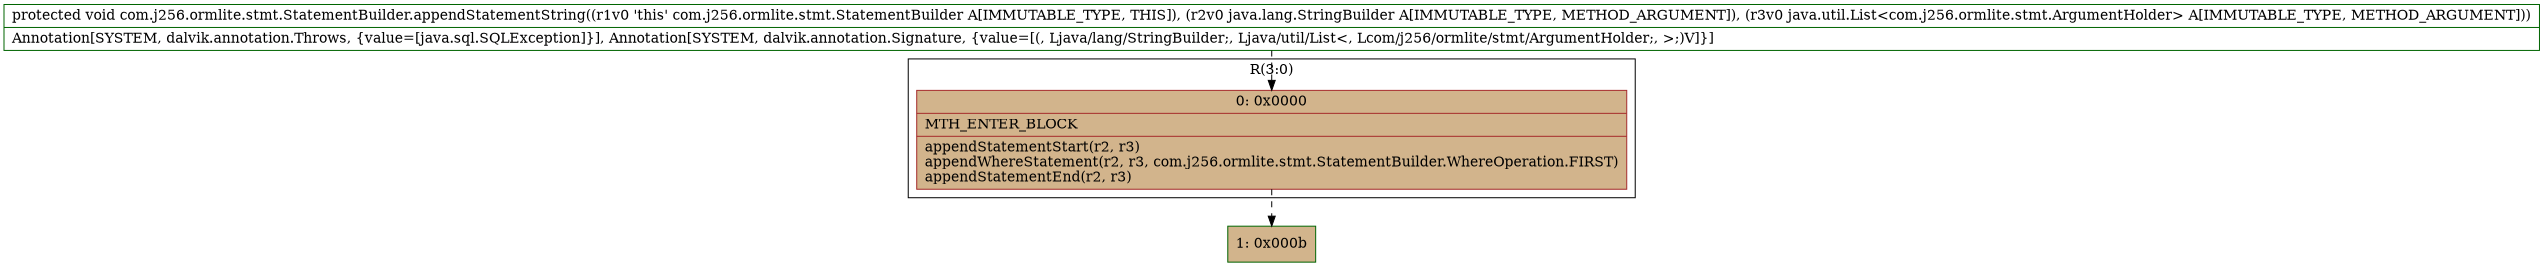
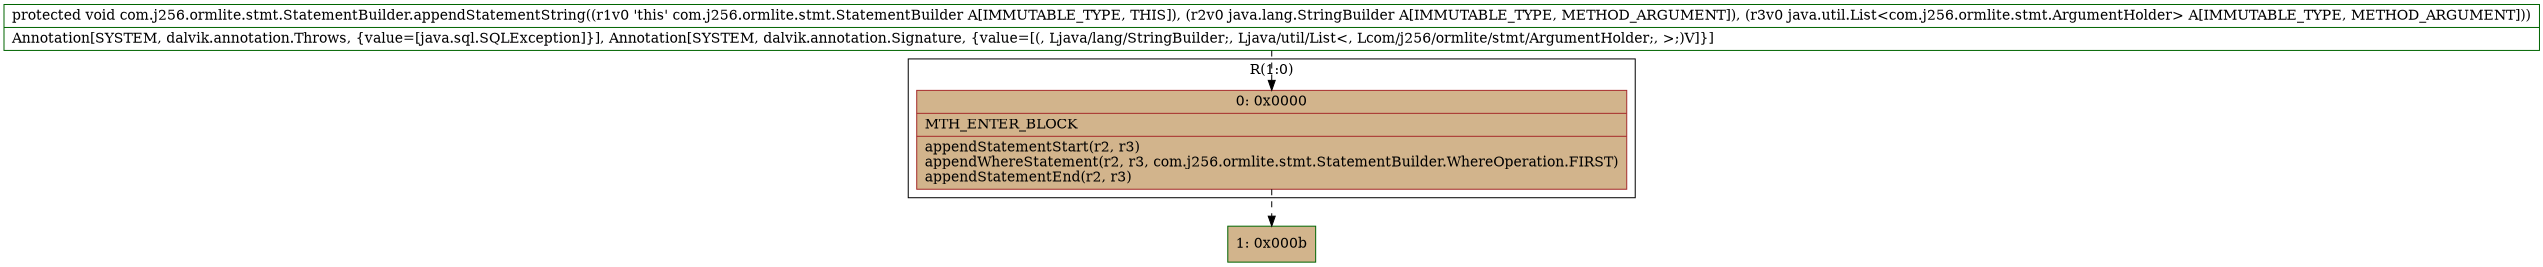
(1272, 70) -> (1272, 70)
